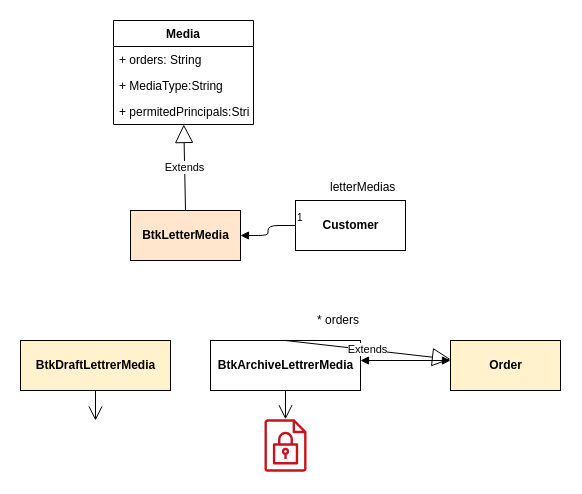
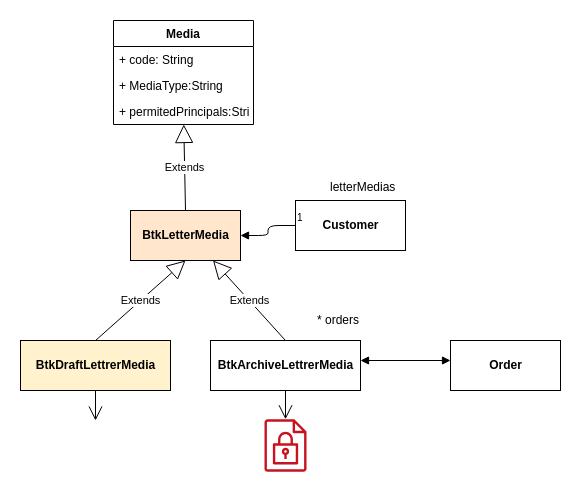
(167, 60) -> (160, 60)
none -> (134, 307)
(359, 349) -> (256, 308)
(506, 366) -> (506, 366)
